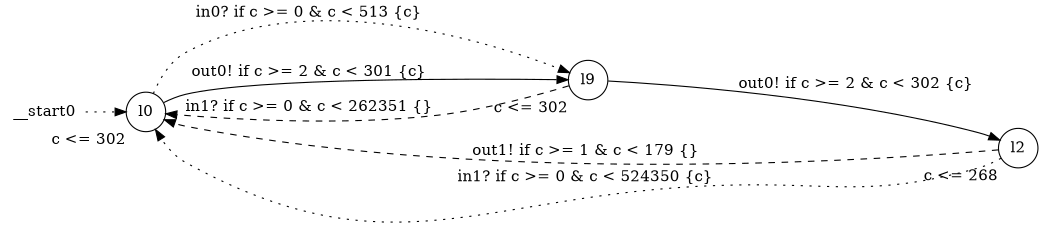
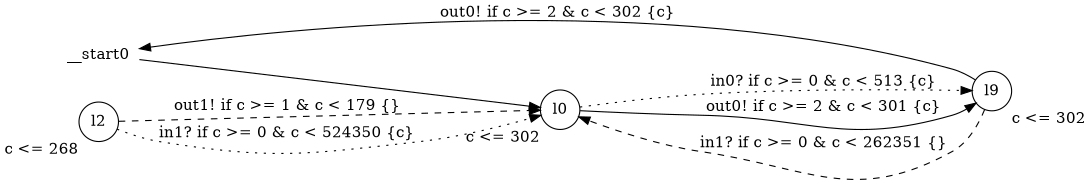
(800, 99) -> (566, 21)
(100, 112) -> (334, 83)
